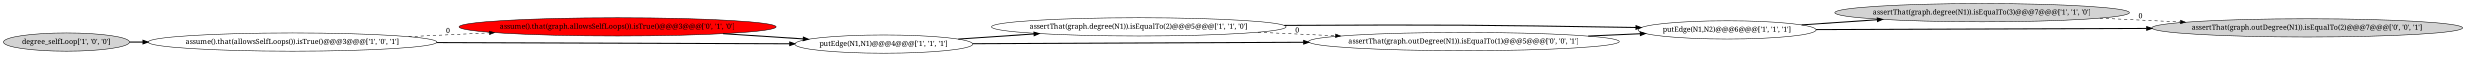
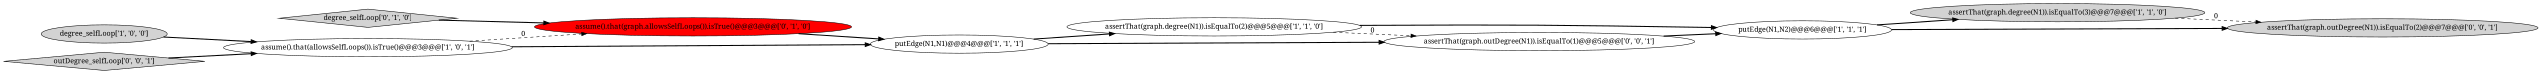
none -> (368, 18)
none -> (104, 61)
